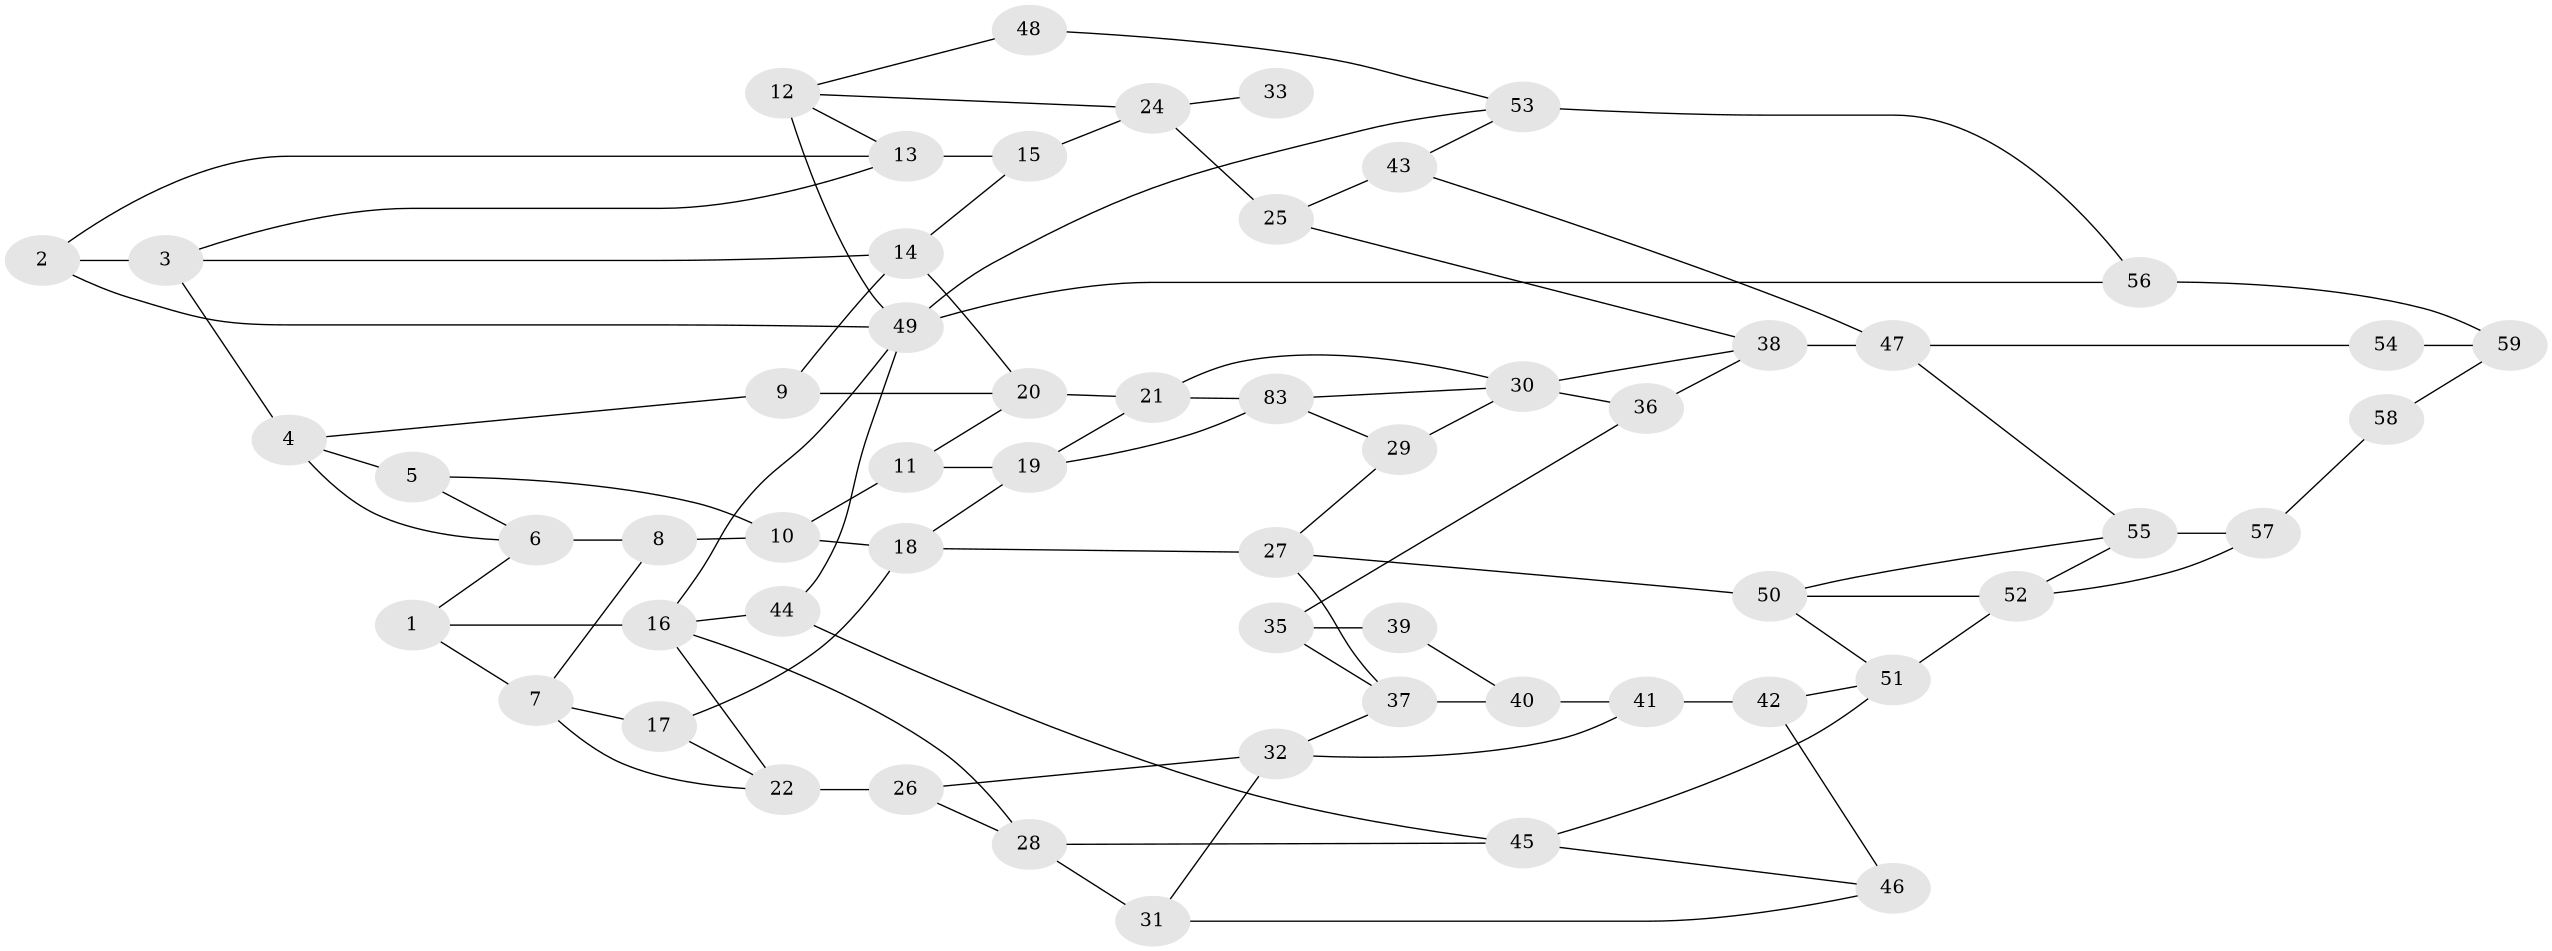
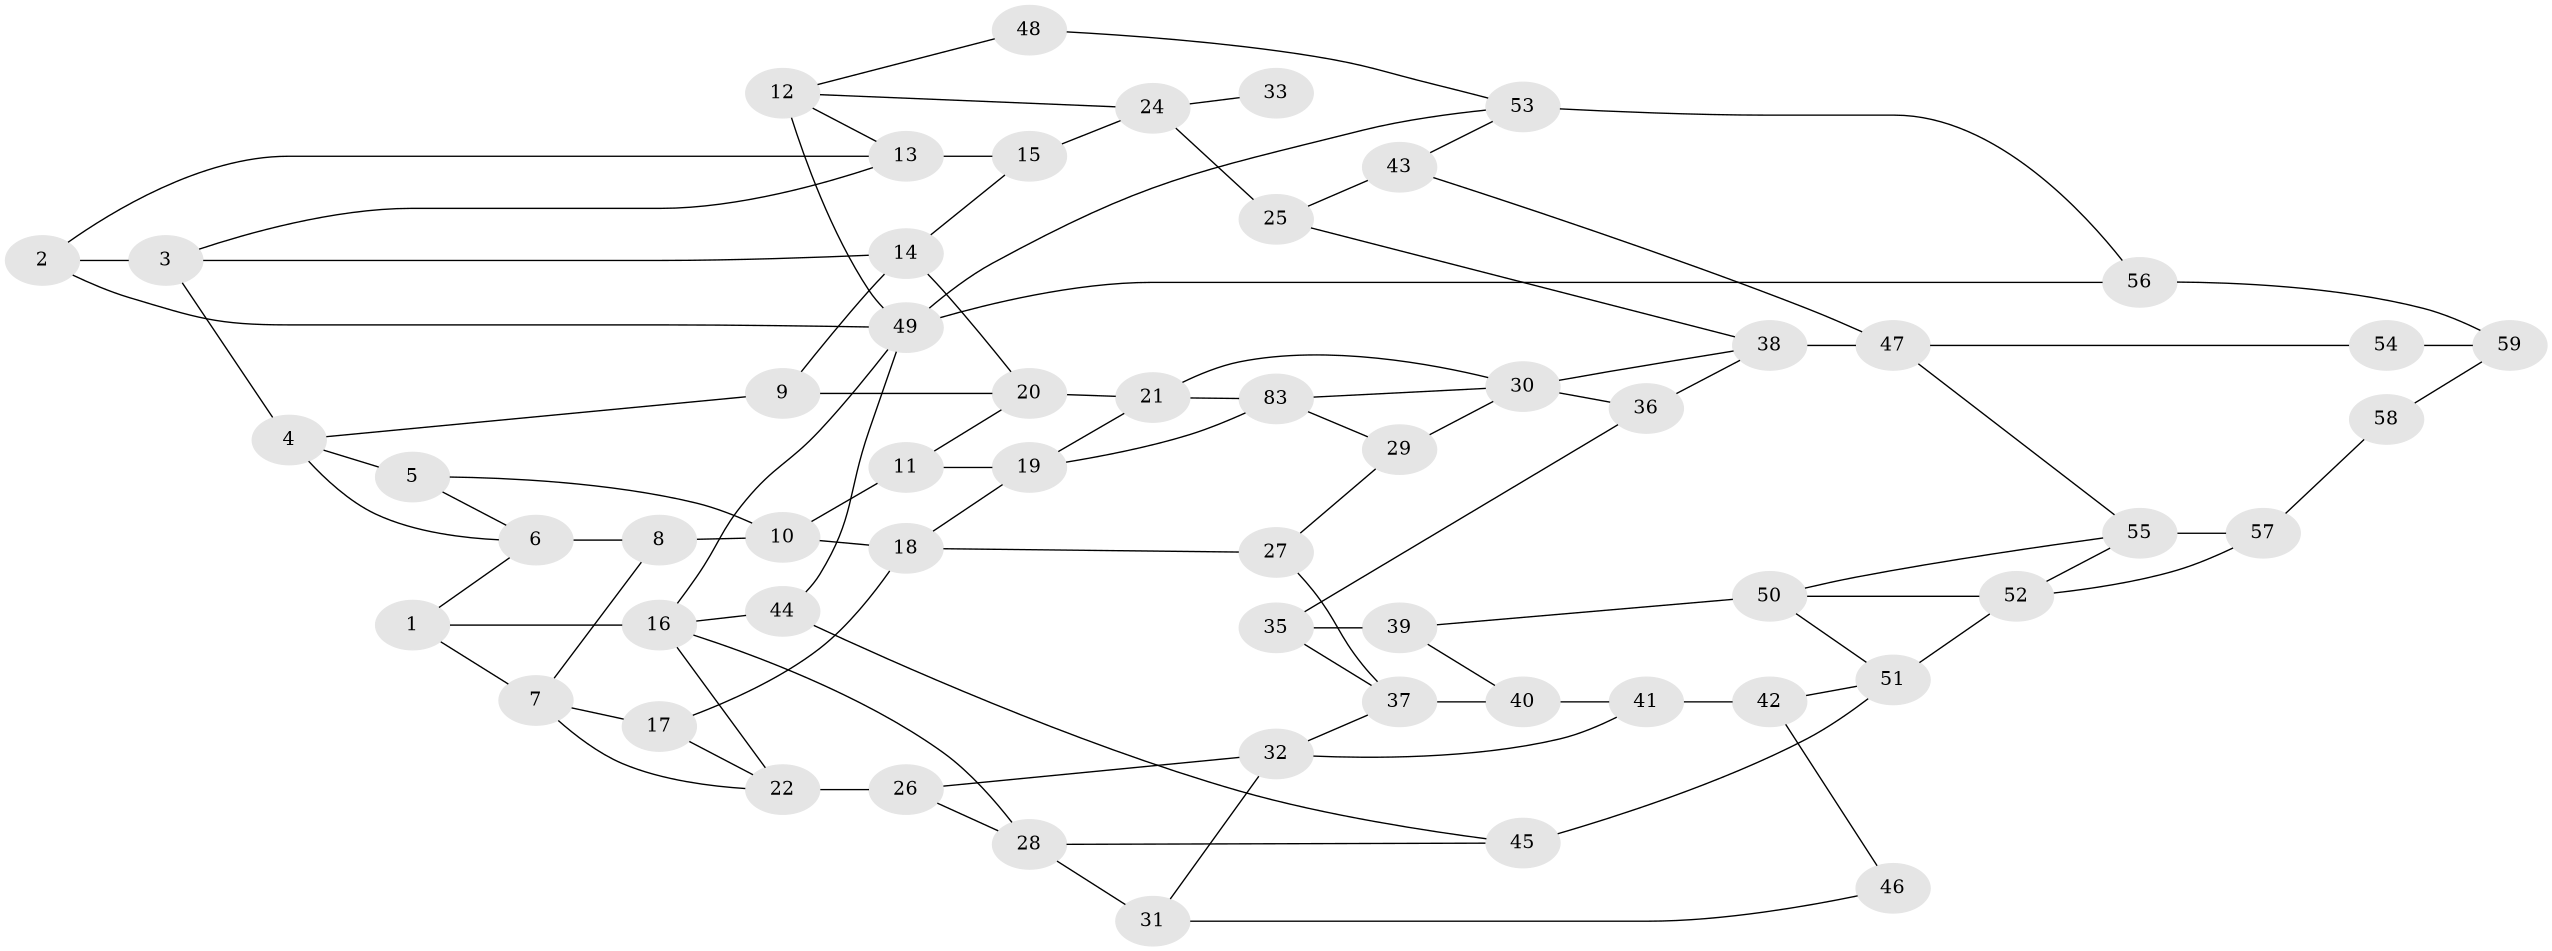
(1523, 574) -> (1585, 612)
(1708, 866) -> none
